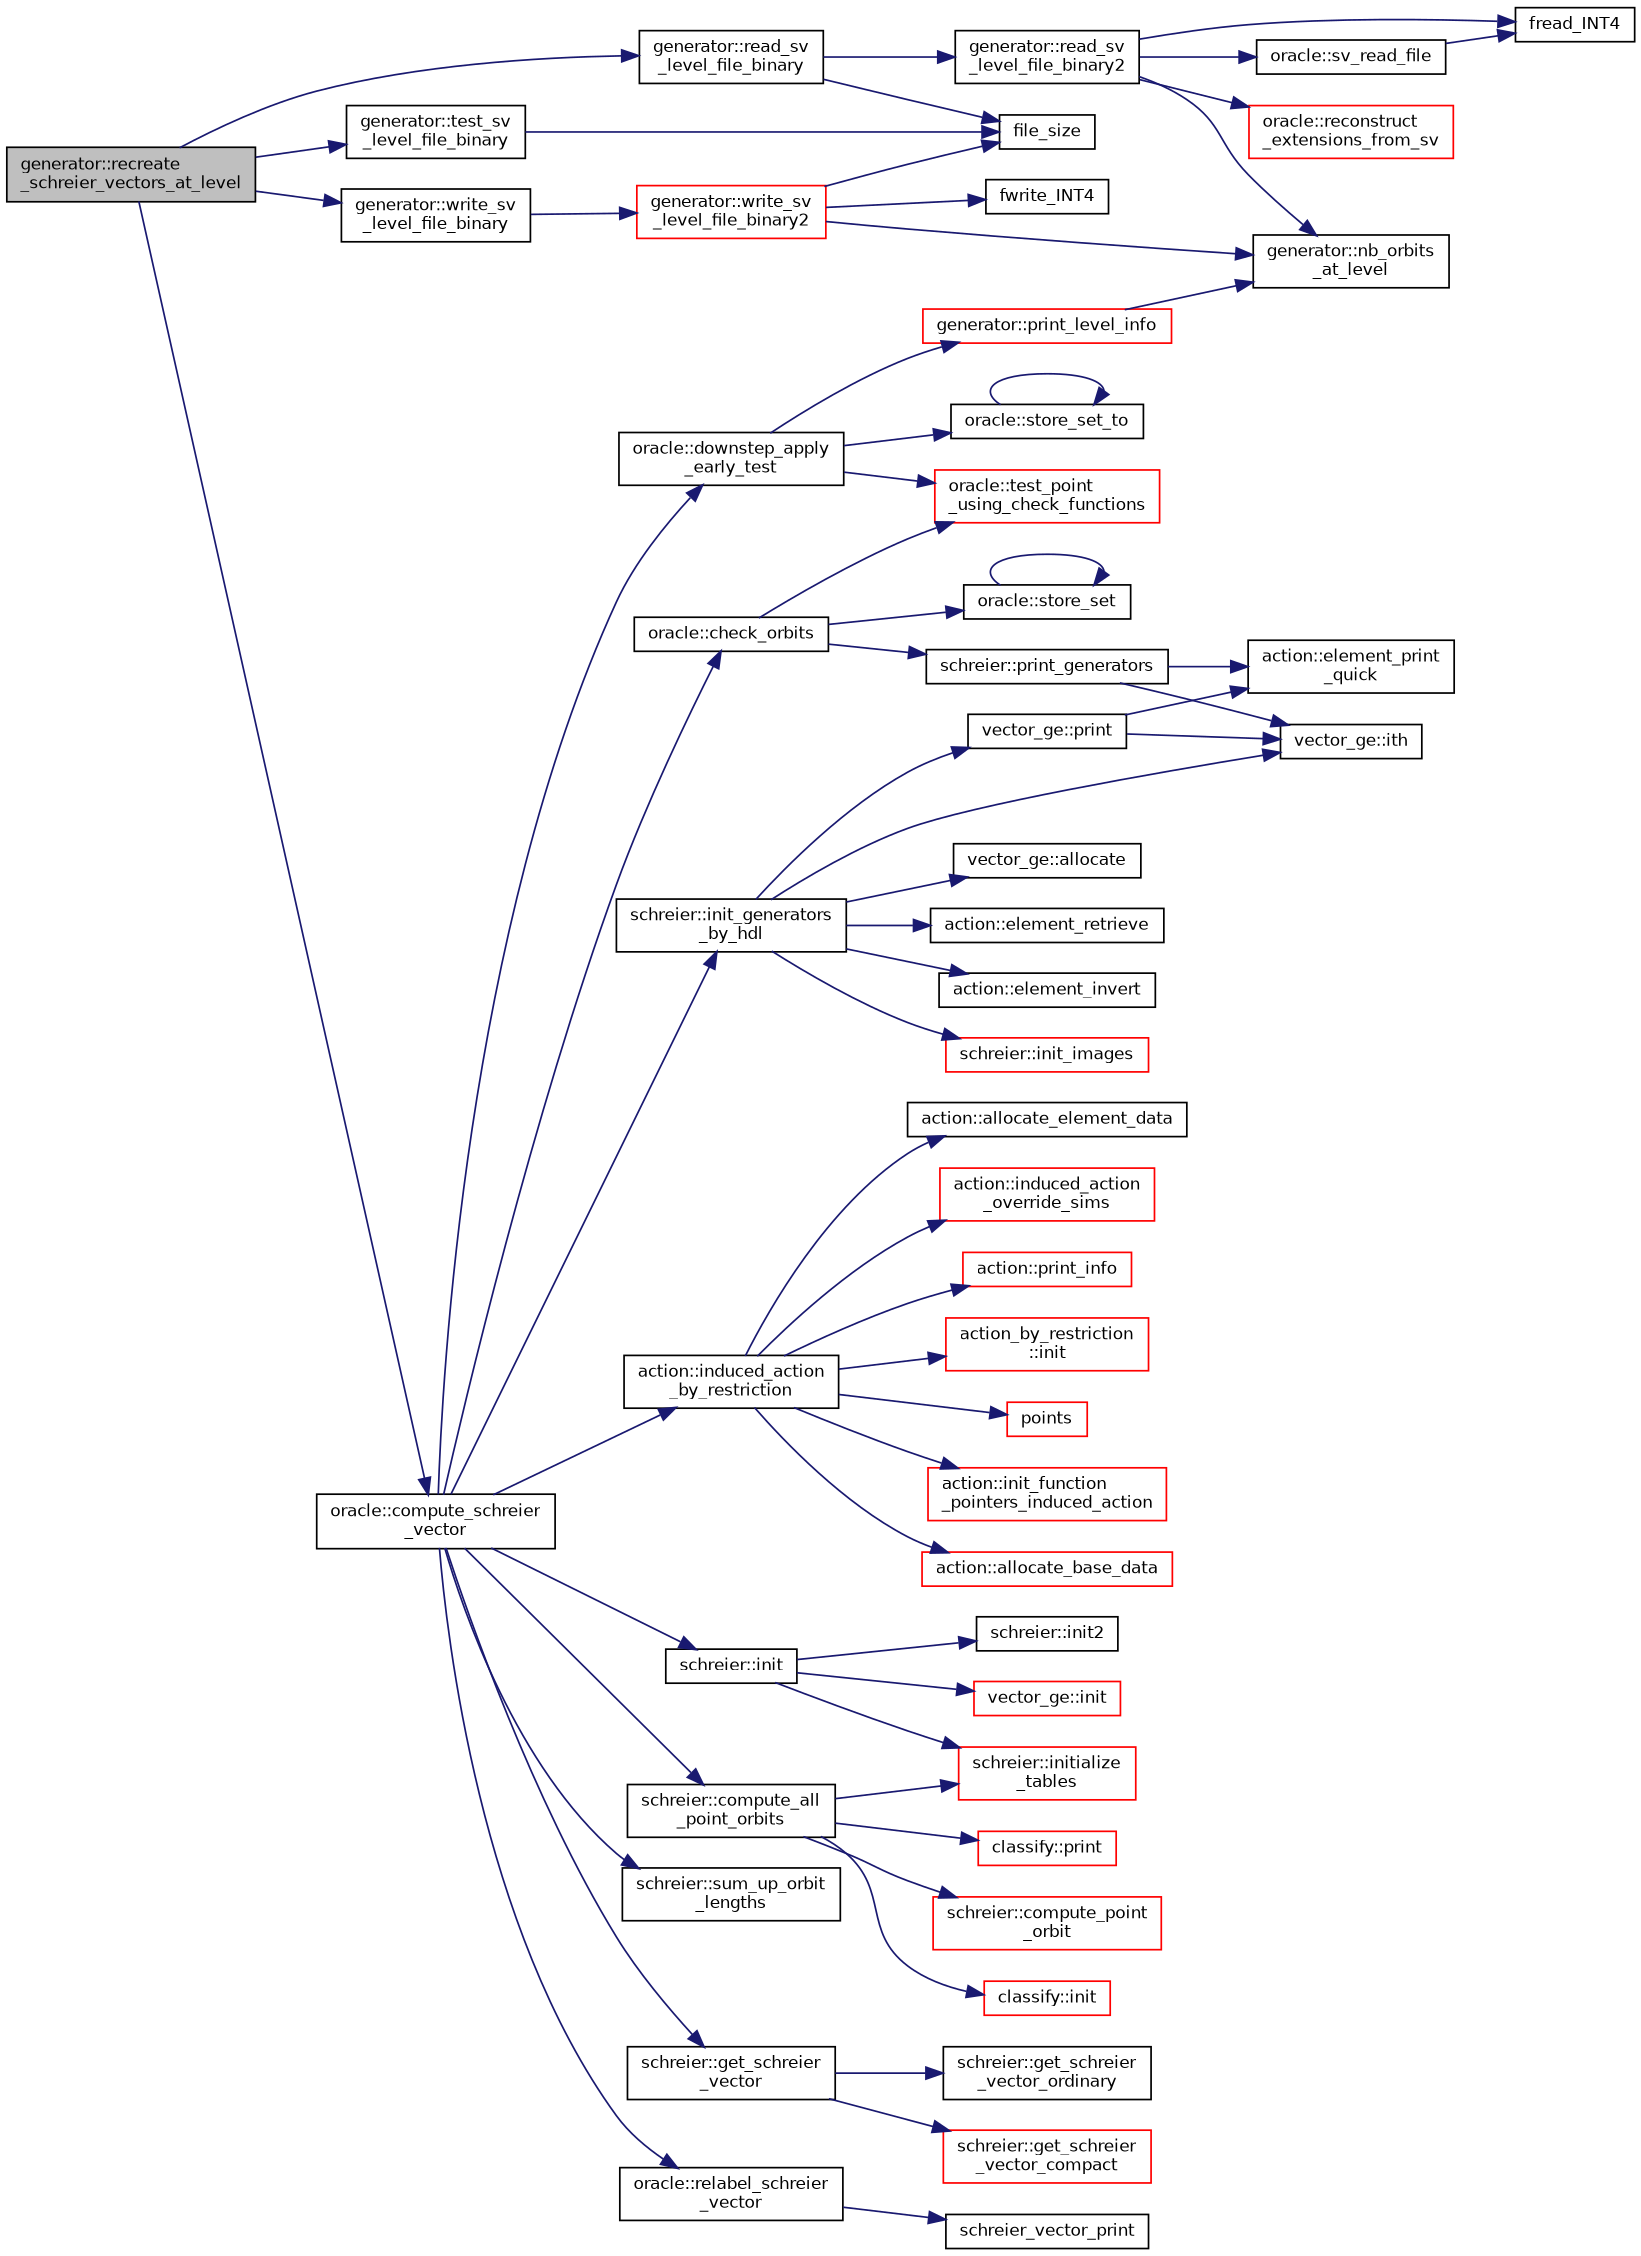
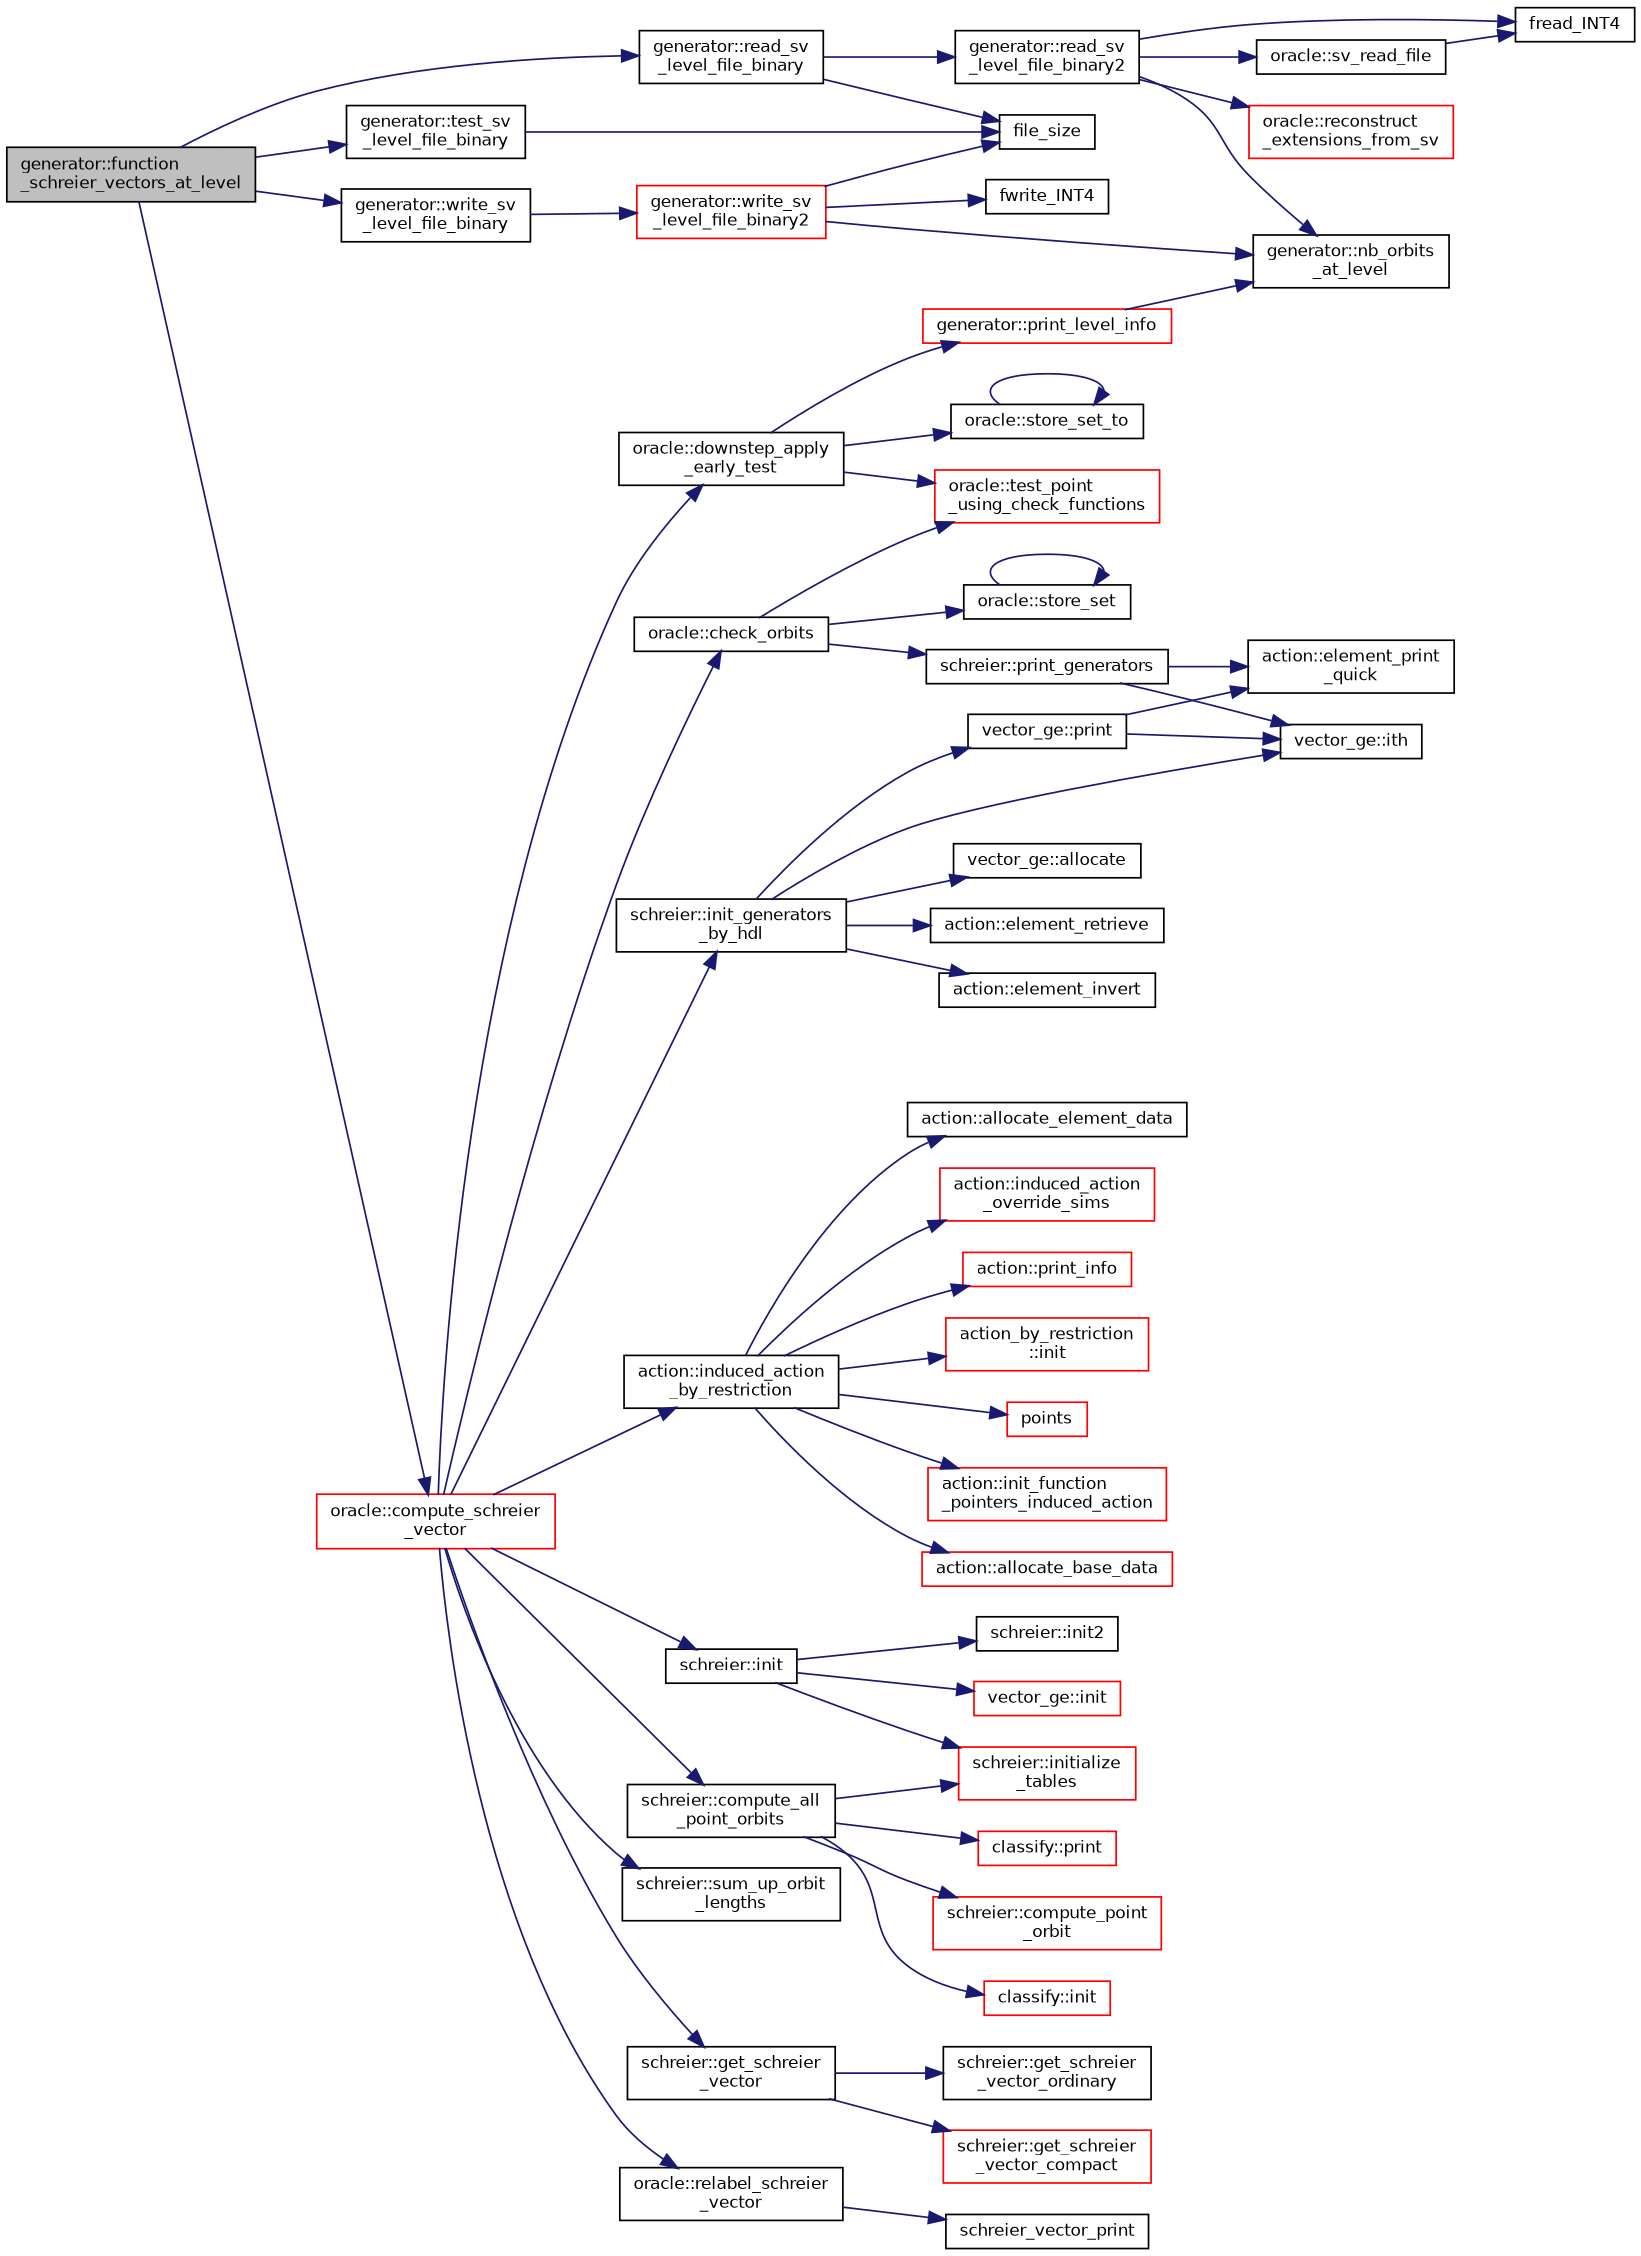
(131, 175) -> (131, 175)
(1047, 1055) -> none
(436, 1521) -> (436, 1521)
